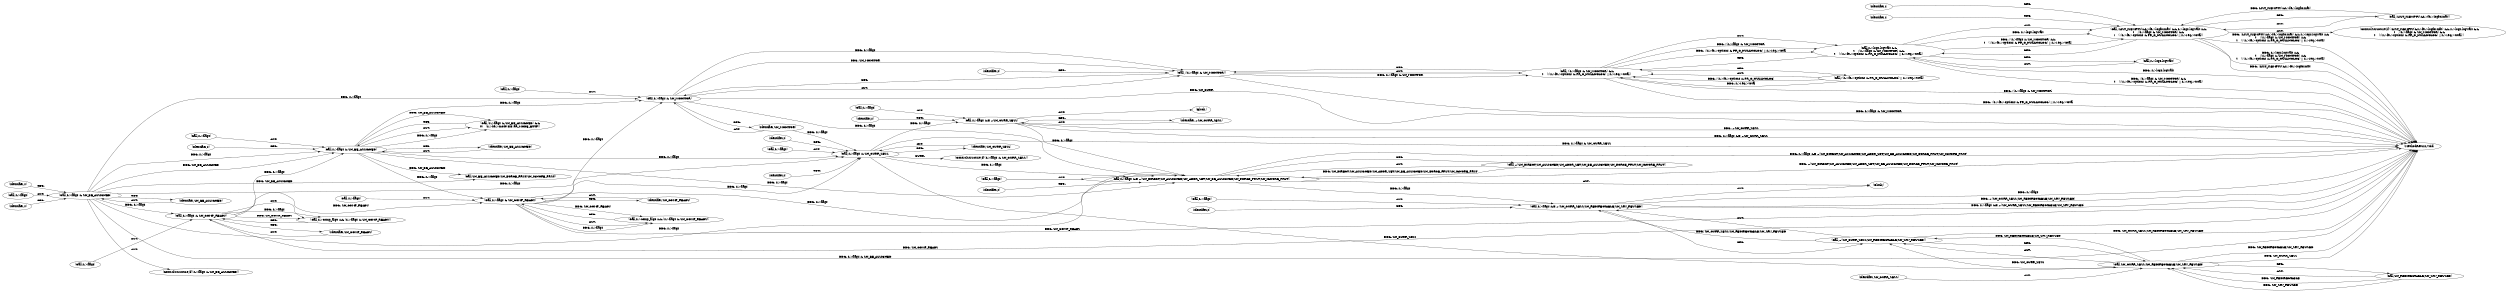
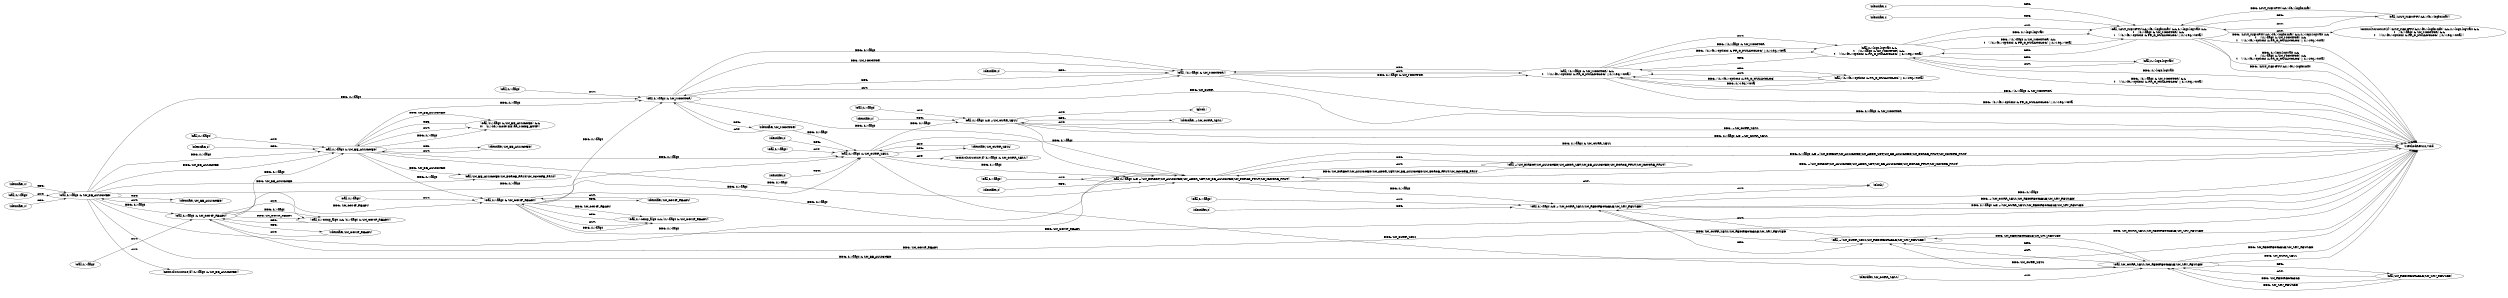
(920, 156) -> (920, 156)
